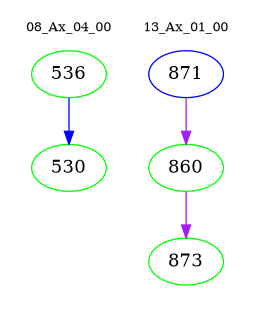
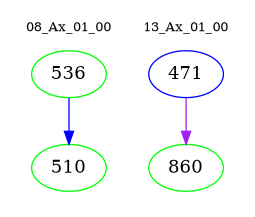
(69, 28) -> (69, 28)
(186, 74) -> (186, 74)
(69, 168) -> (69, 168)
(186, 262) -> none
